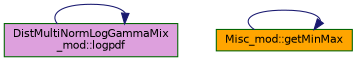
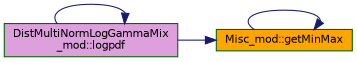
none -> (192, 40)
